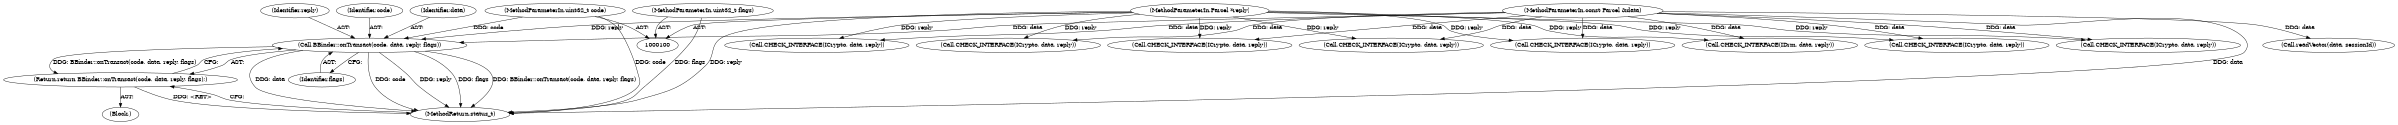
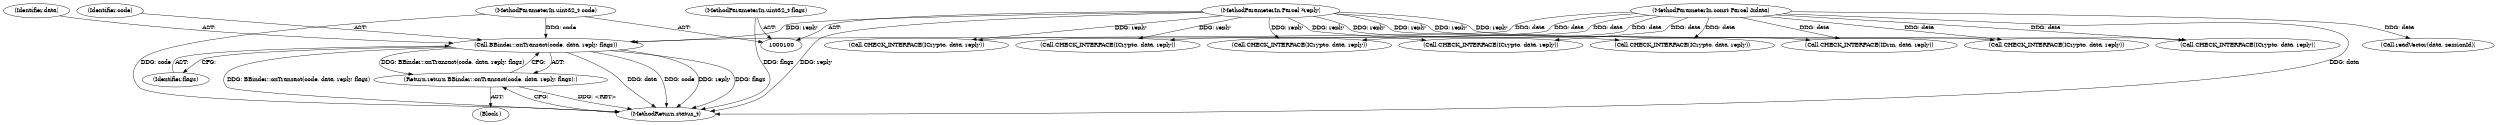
(295, 11) -> none
